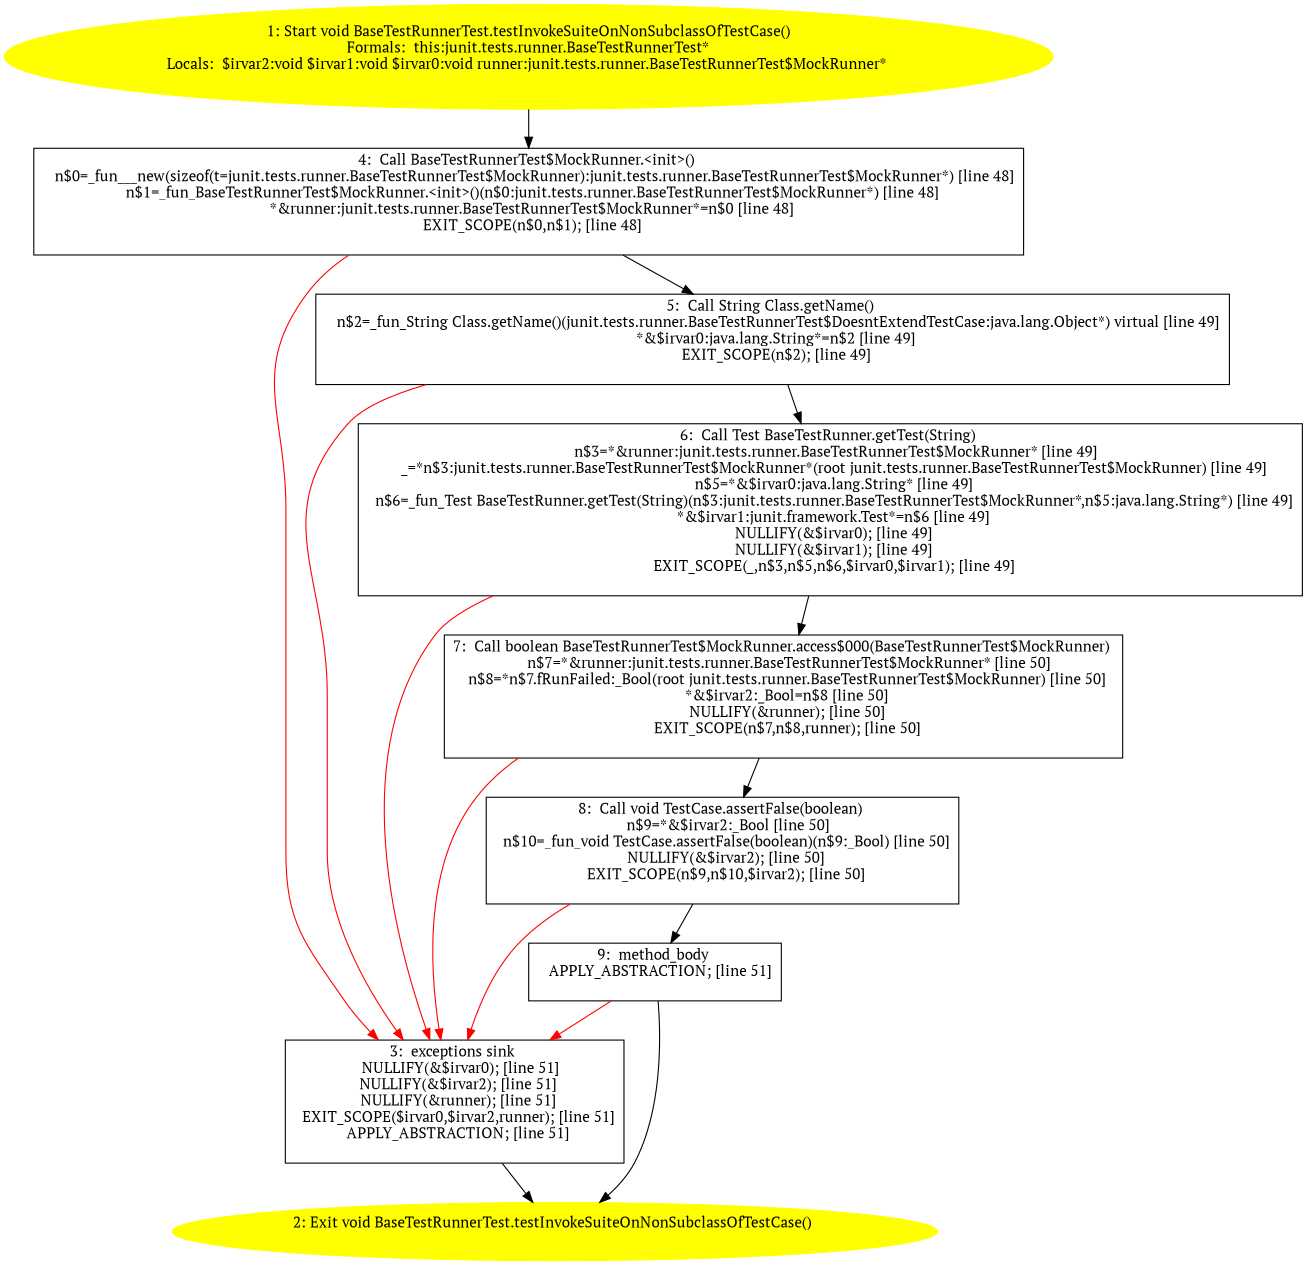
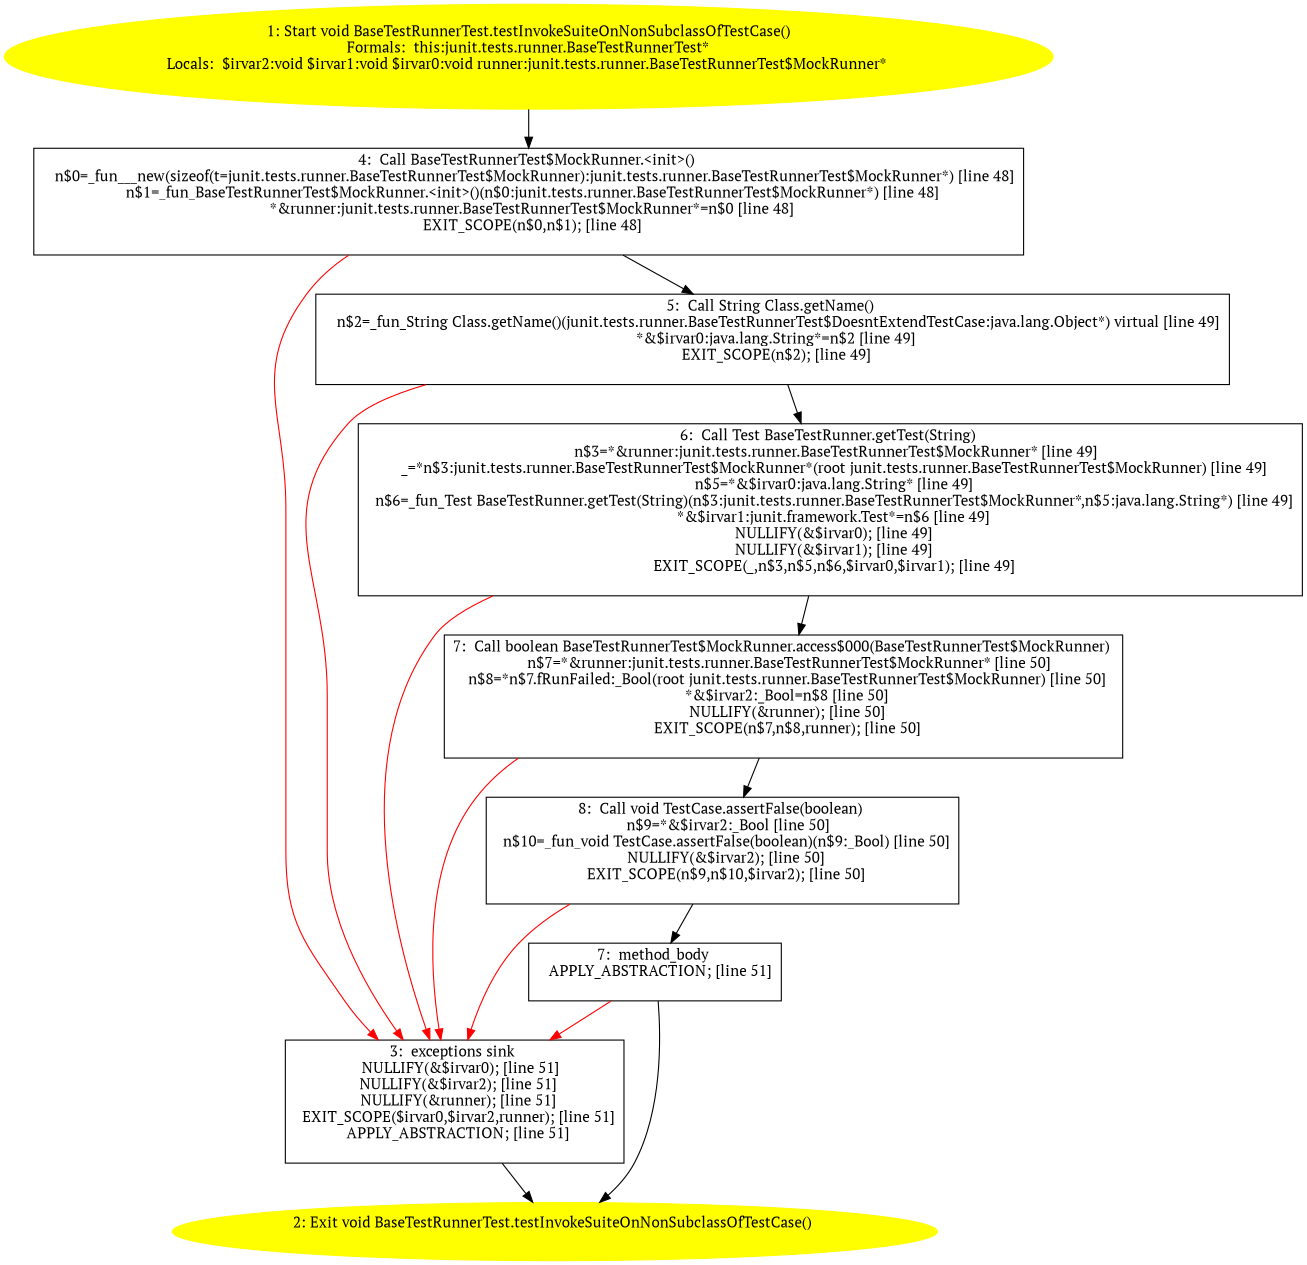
(655, 972) -> (655, 972)
